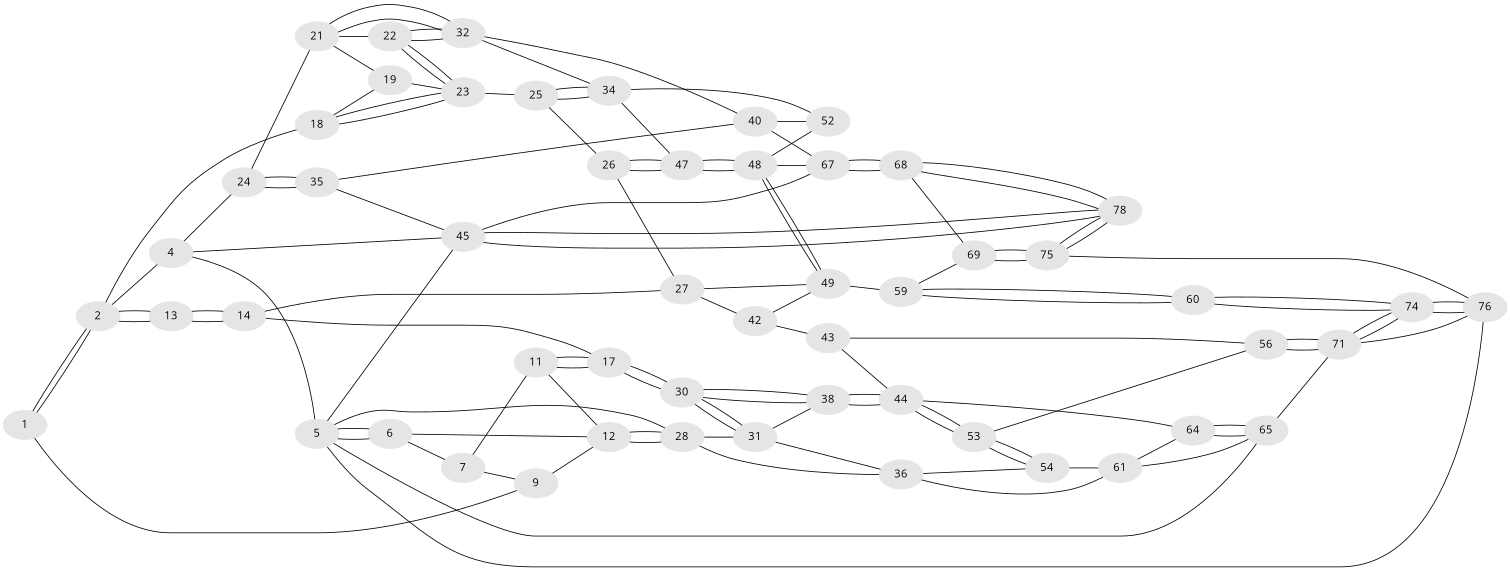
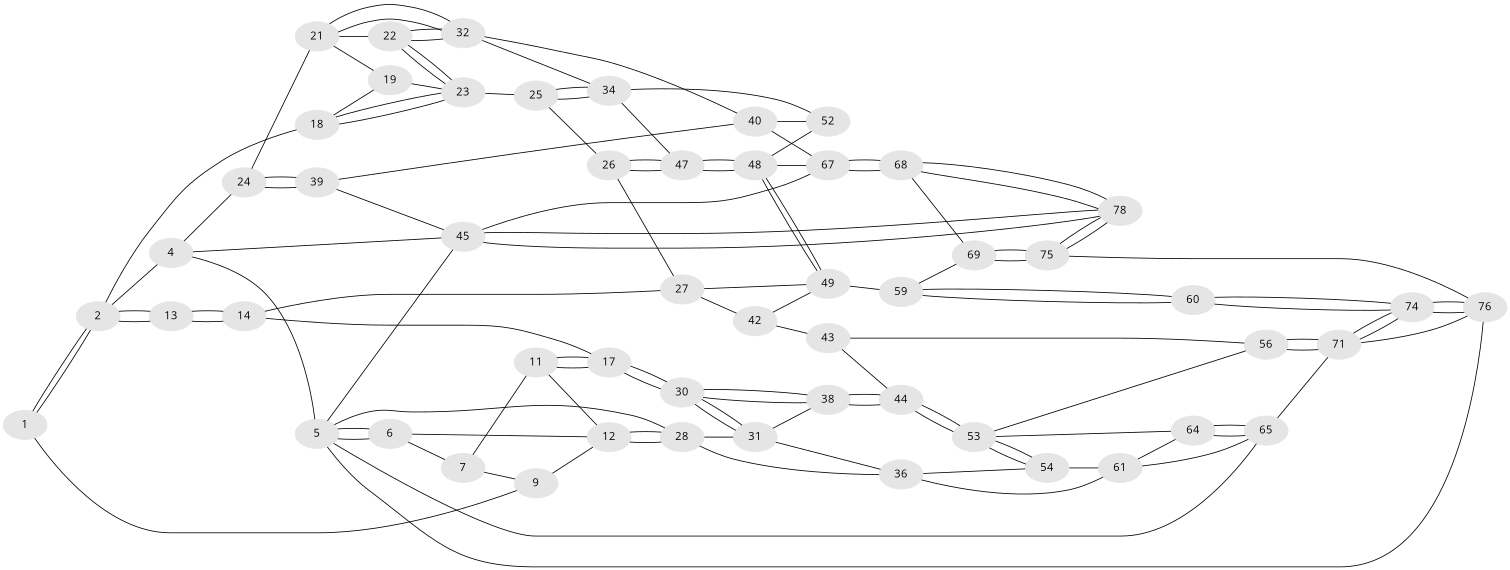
(317, 182) -> (317, 182)
(1042, 410) -> (1084, 434)
